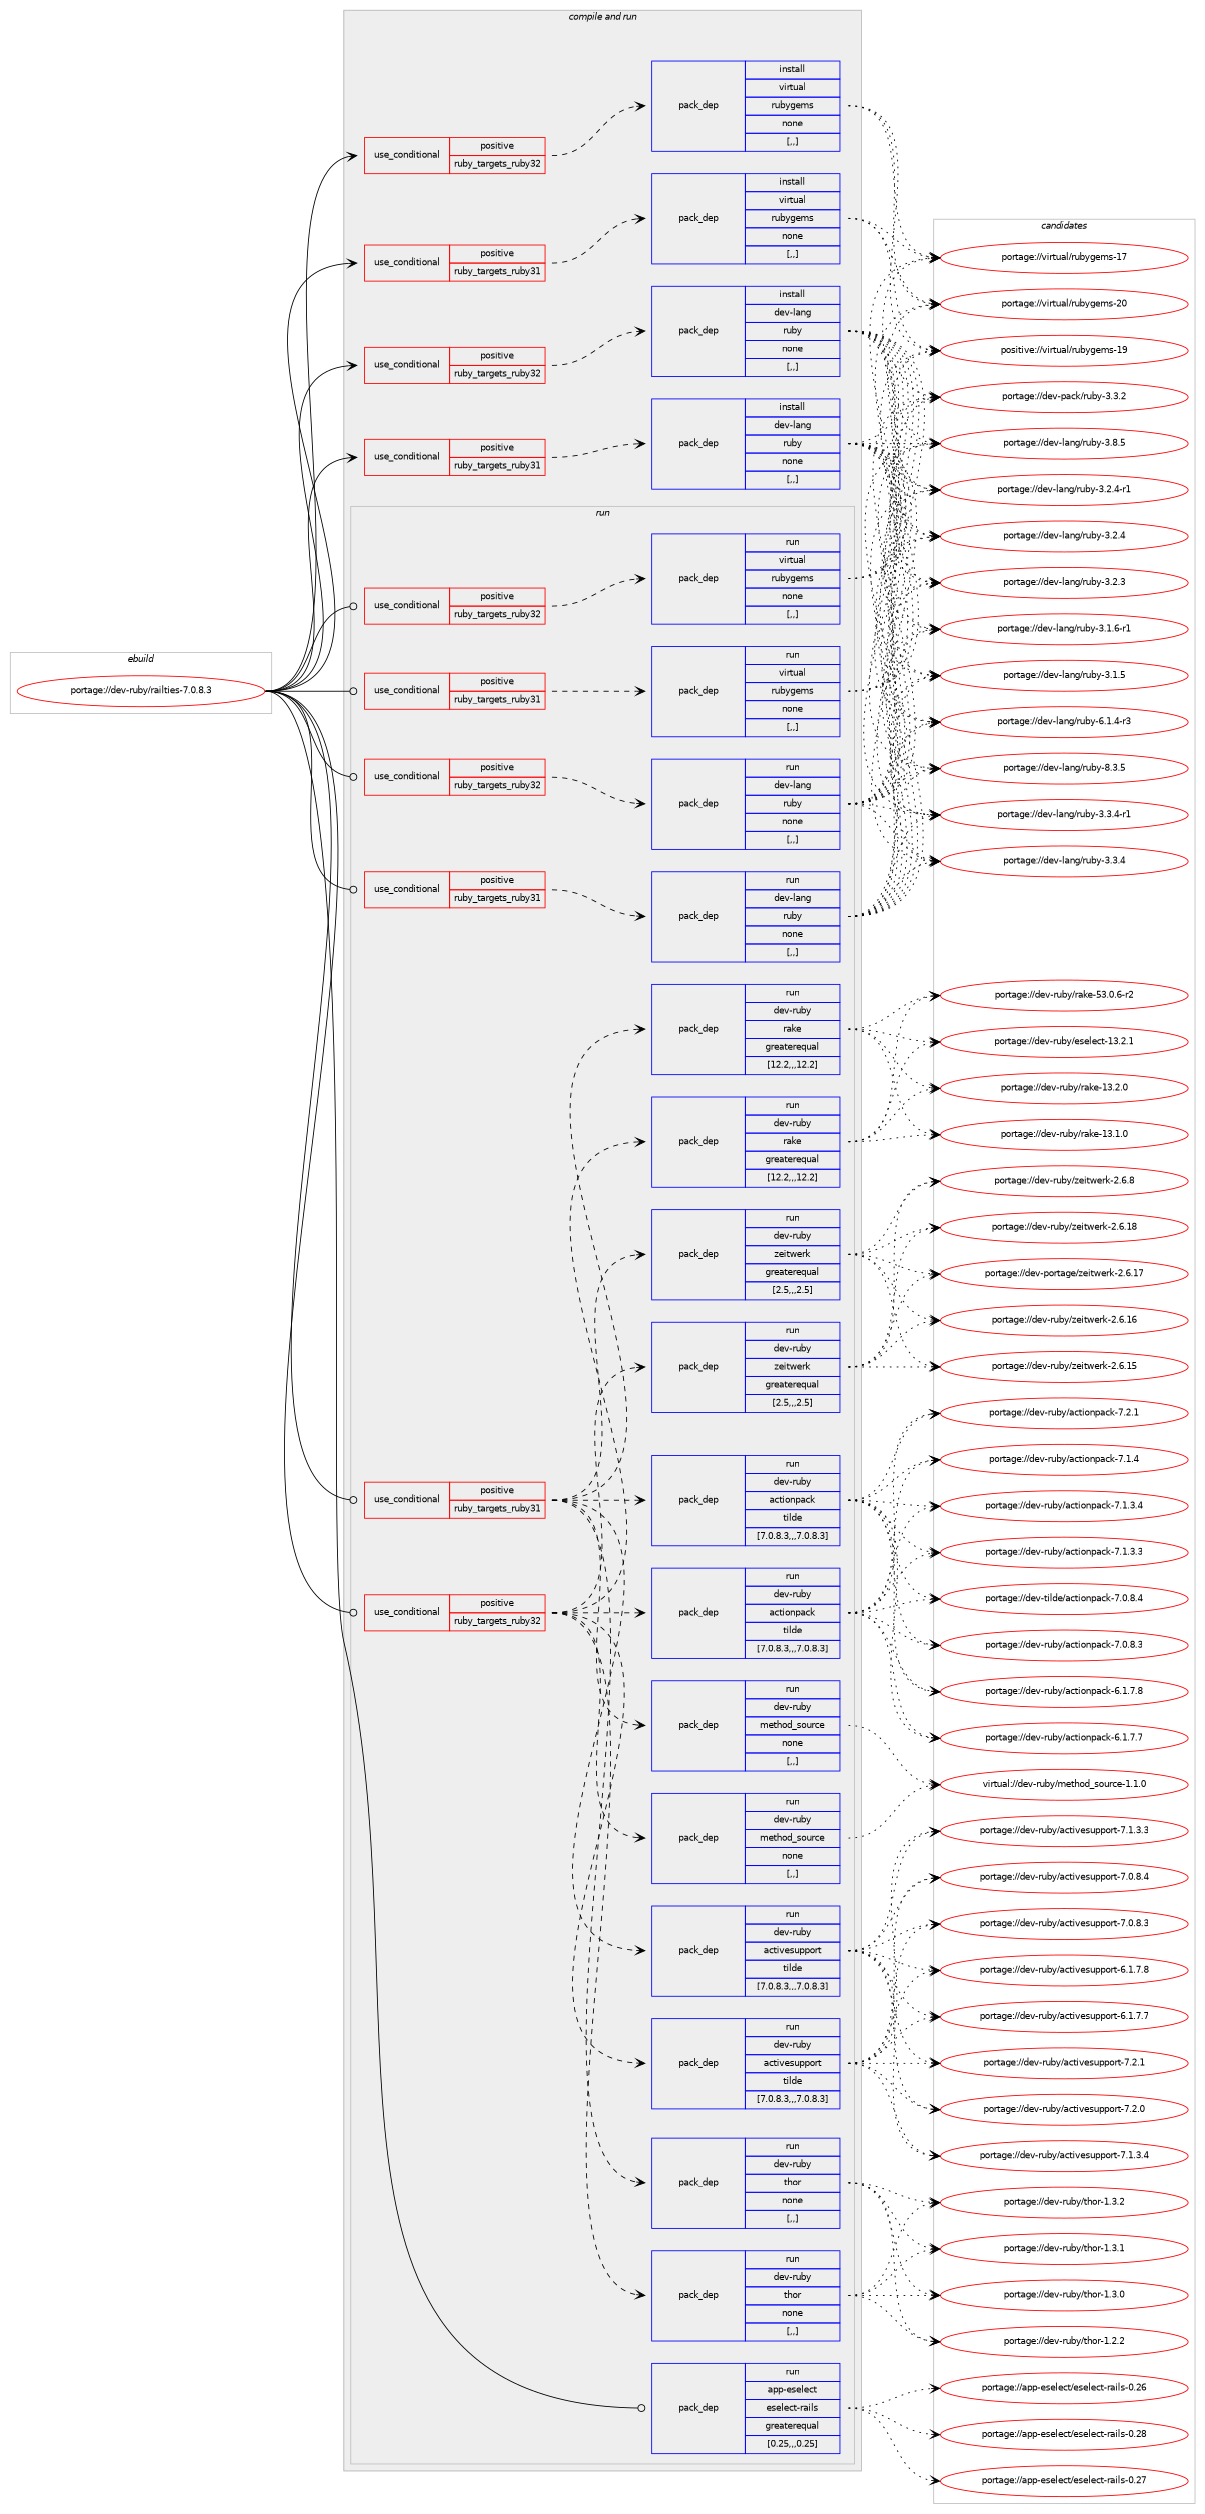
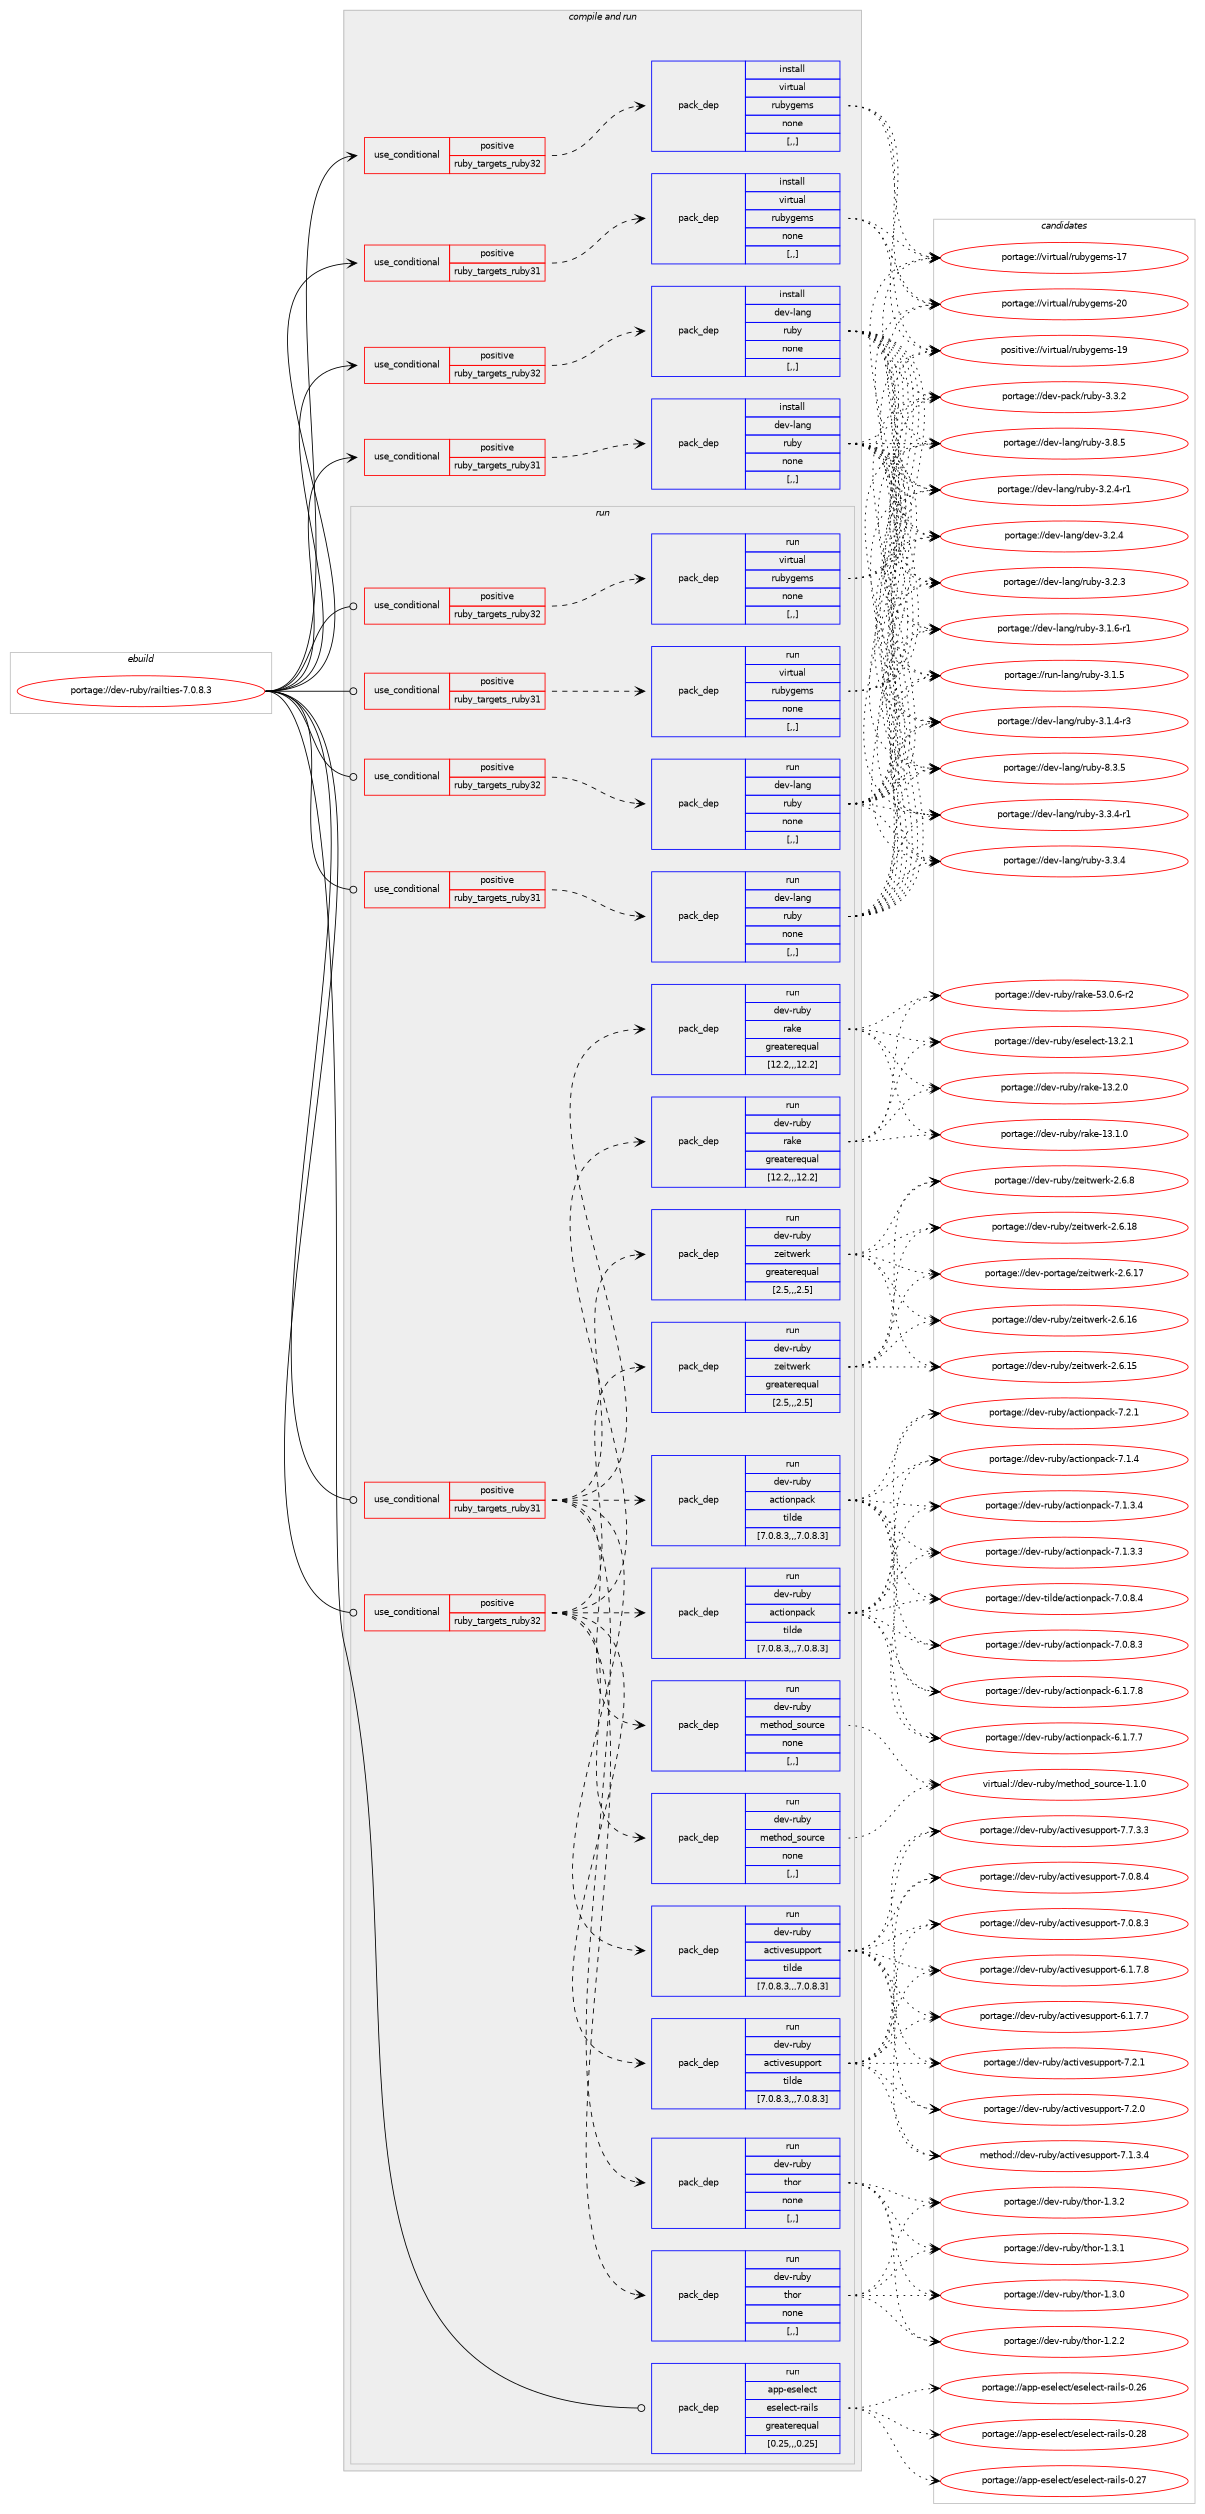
(1064, 536) -> (1064, 536)
(1064, 676) -> (1064, 676)
(1064, 722) -> (1064, 722)
(1064, 1831) -> (1064, 1831)
(1064, 2156) -> (1064, 2156)
